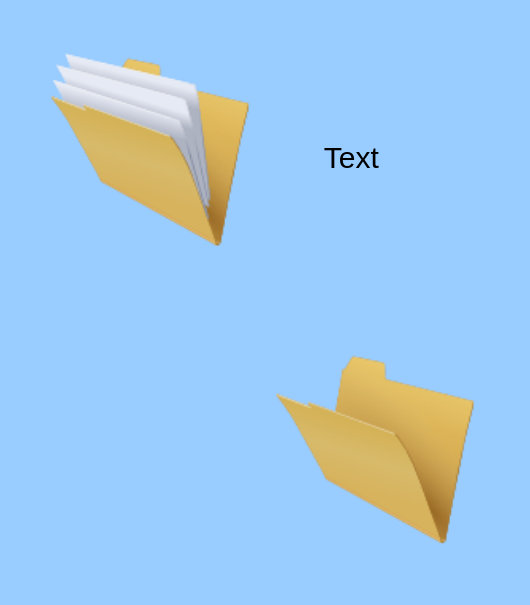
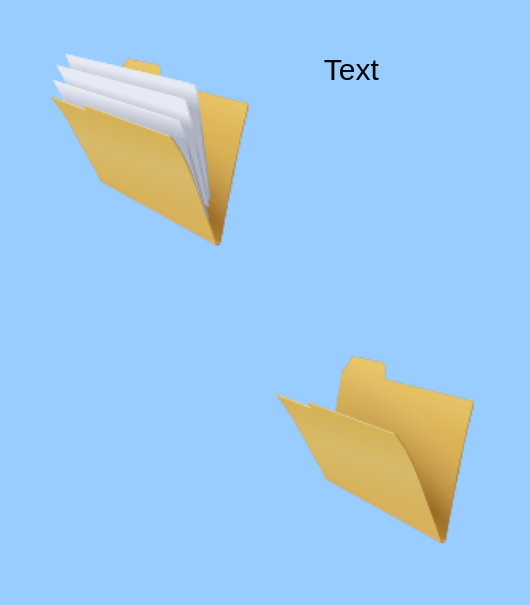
(351, 159) -> (351, 71)
